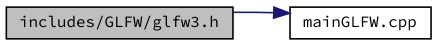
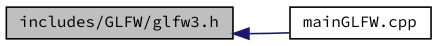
(253, 12) -> (270, 33)
